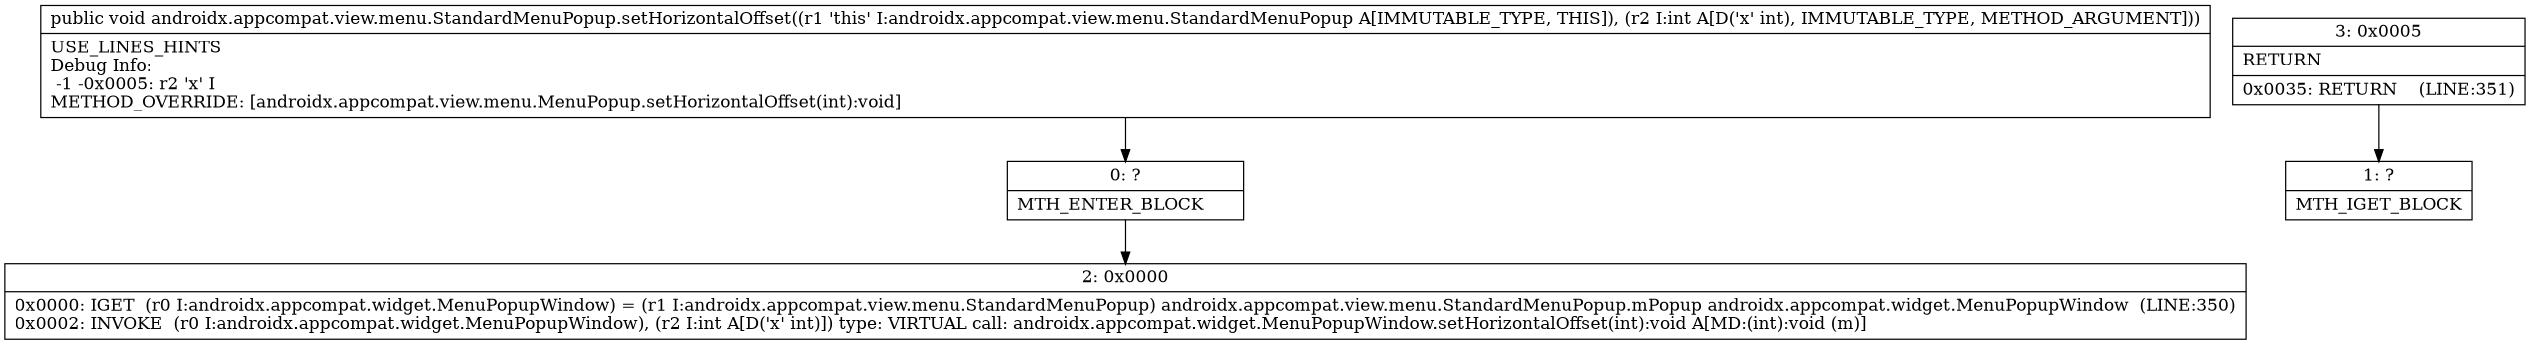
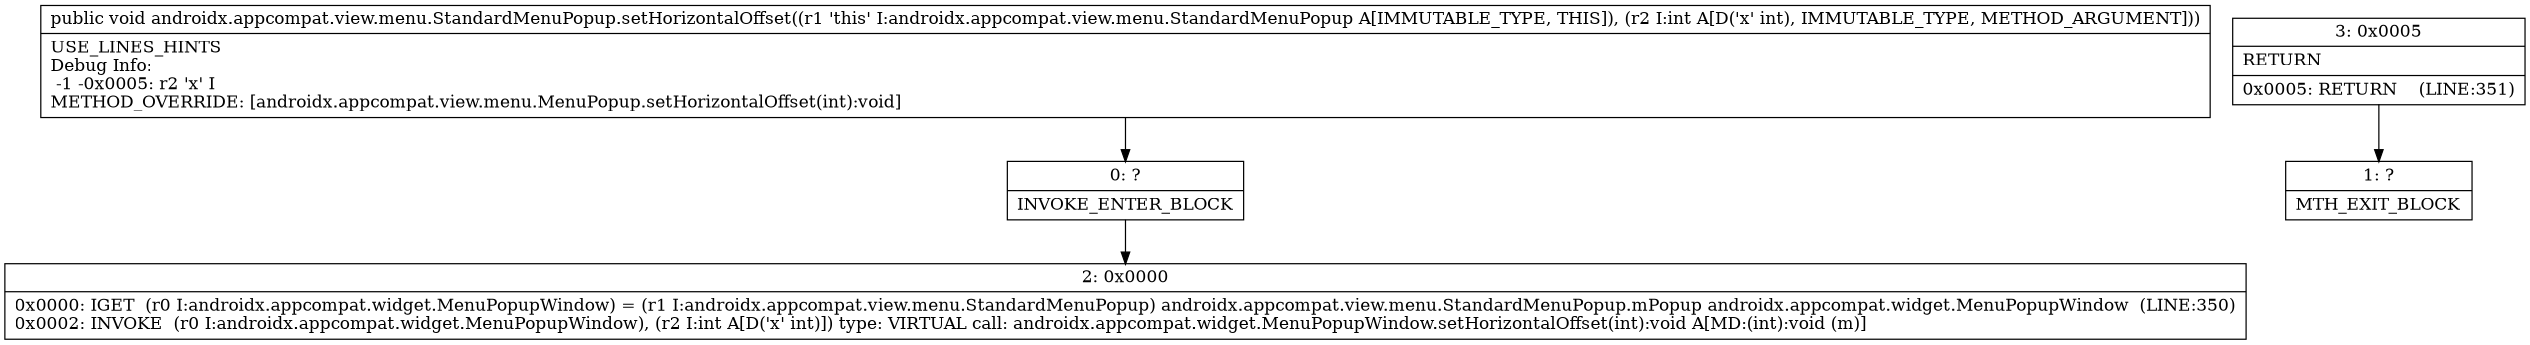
(2379, 90) -> (2379, 90)
(1111, 205) -> (1125, 205)
(2379, 205) -> (2378, 205)
